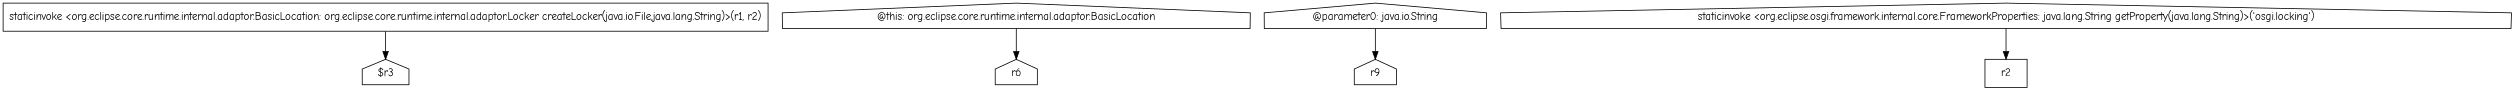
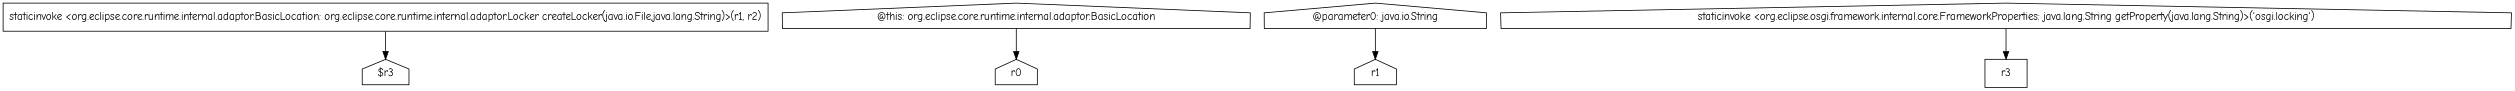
(1016, 73) -> (1016, 73)
(1375, 73) -> (1375, 73)
(2006, 73) -> (2006, 73)
